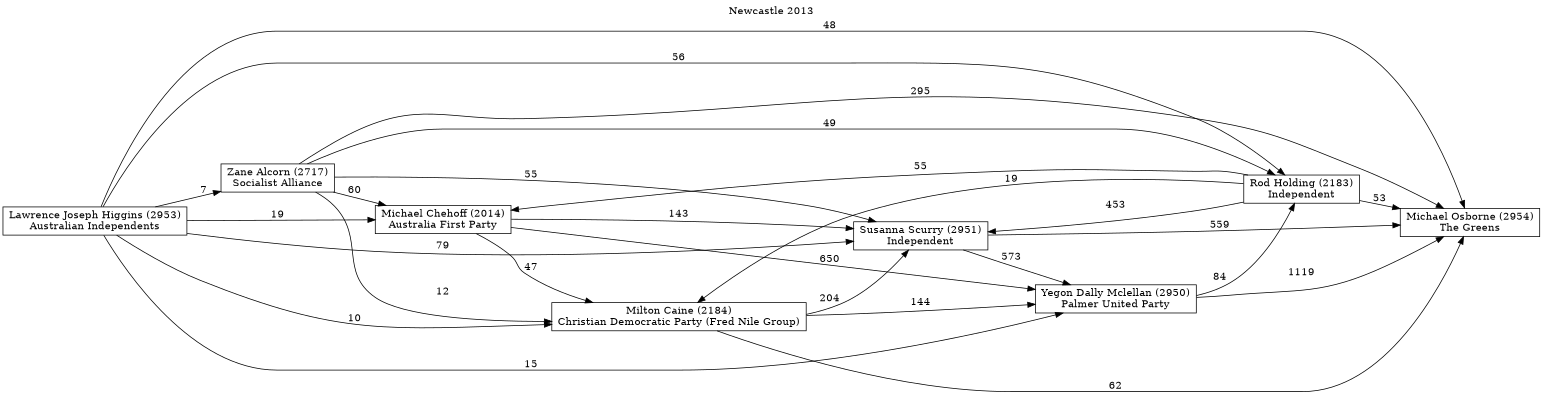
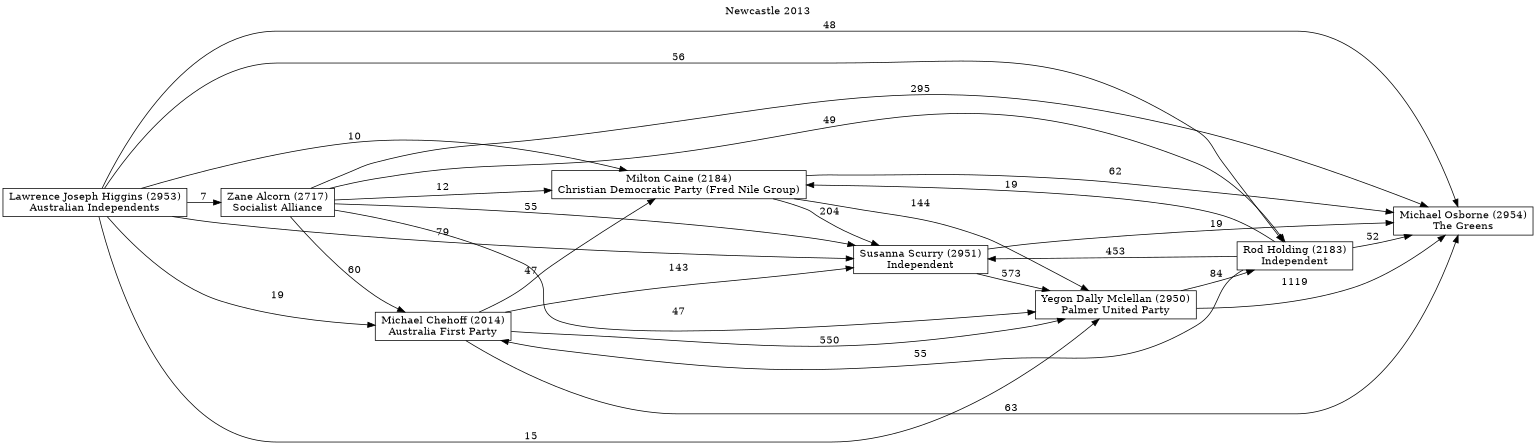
(1380, 198) -> (1373, 237)
(1220, 225) -> (1217, 224)
(830, 259) -> (830, 341)
none -> (659, 331)
none -> (998, 414)
